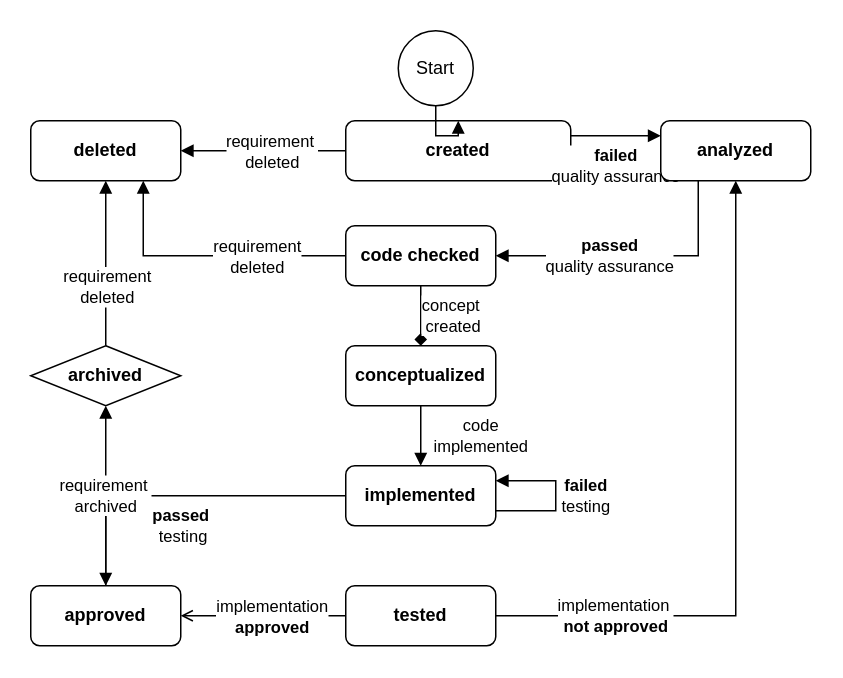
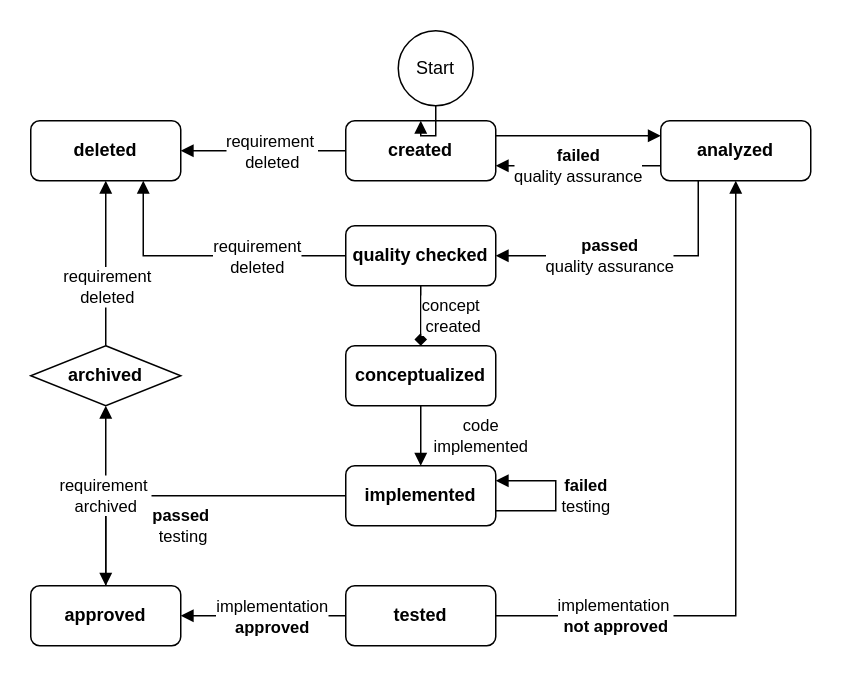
(458, 151) -> (421, 151)
(421, 256) -> (421, 256)
(190, 616) -> (194, 616)
